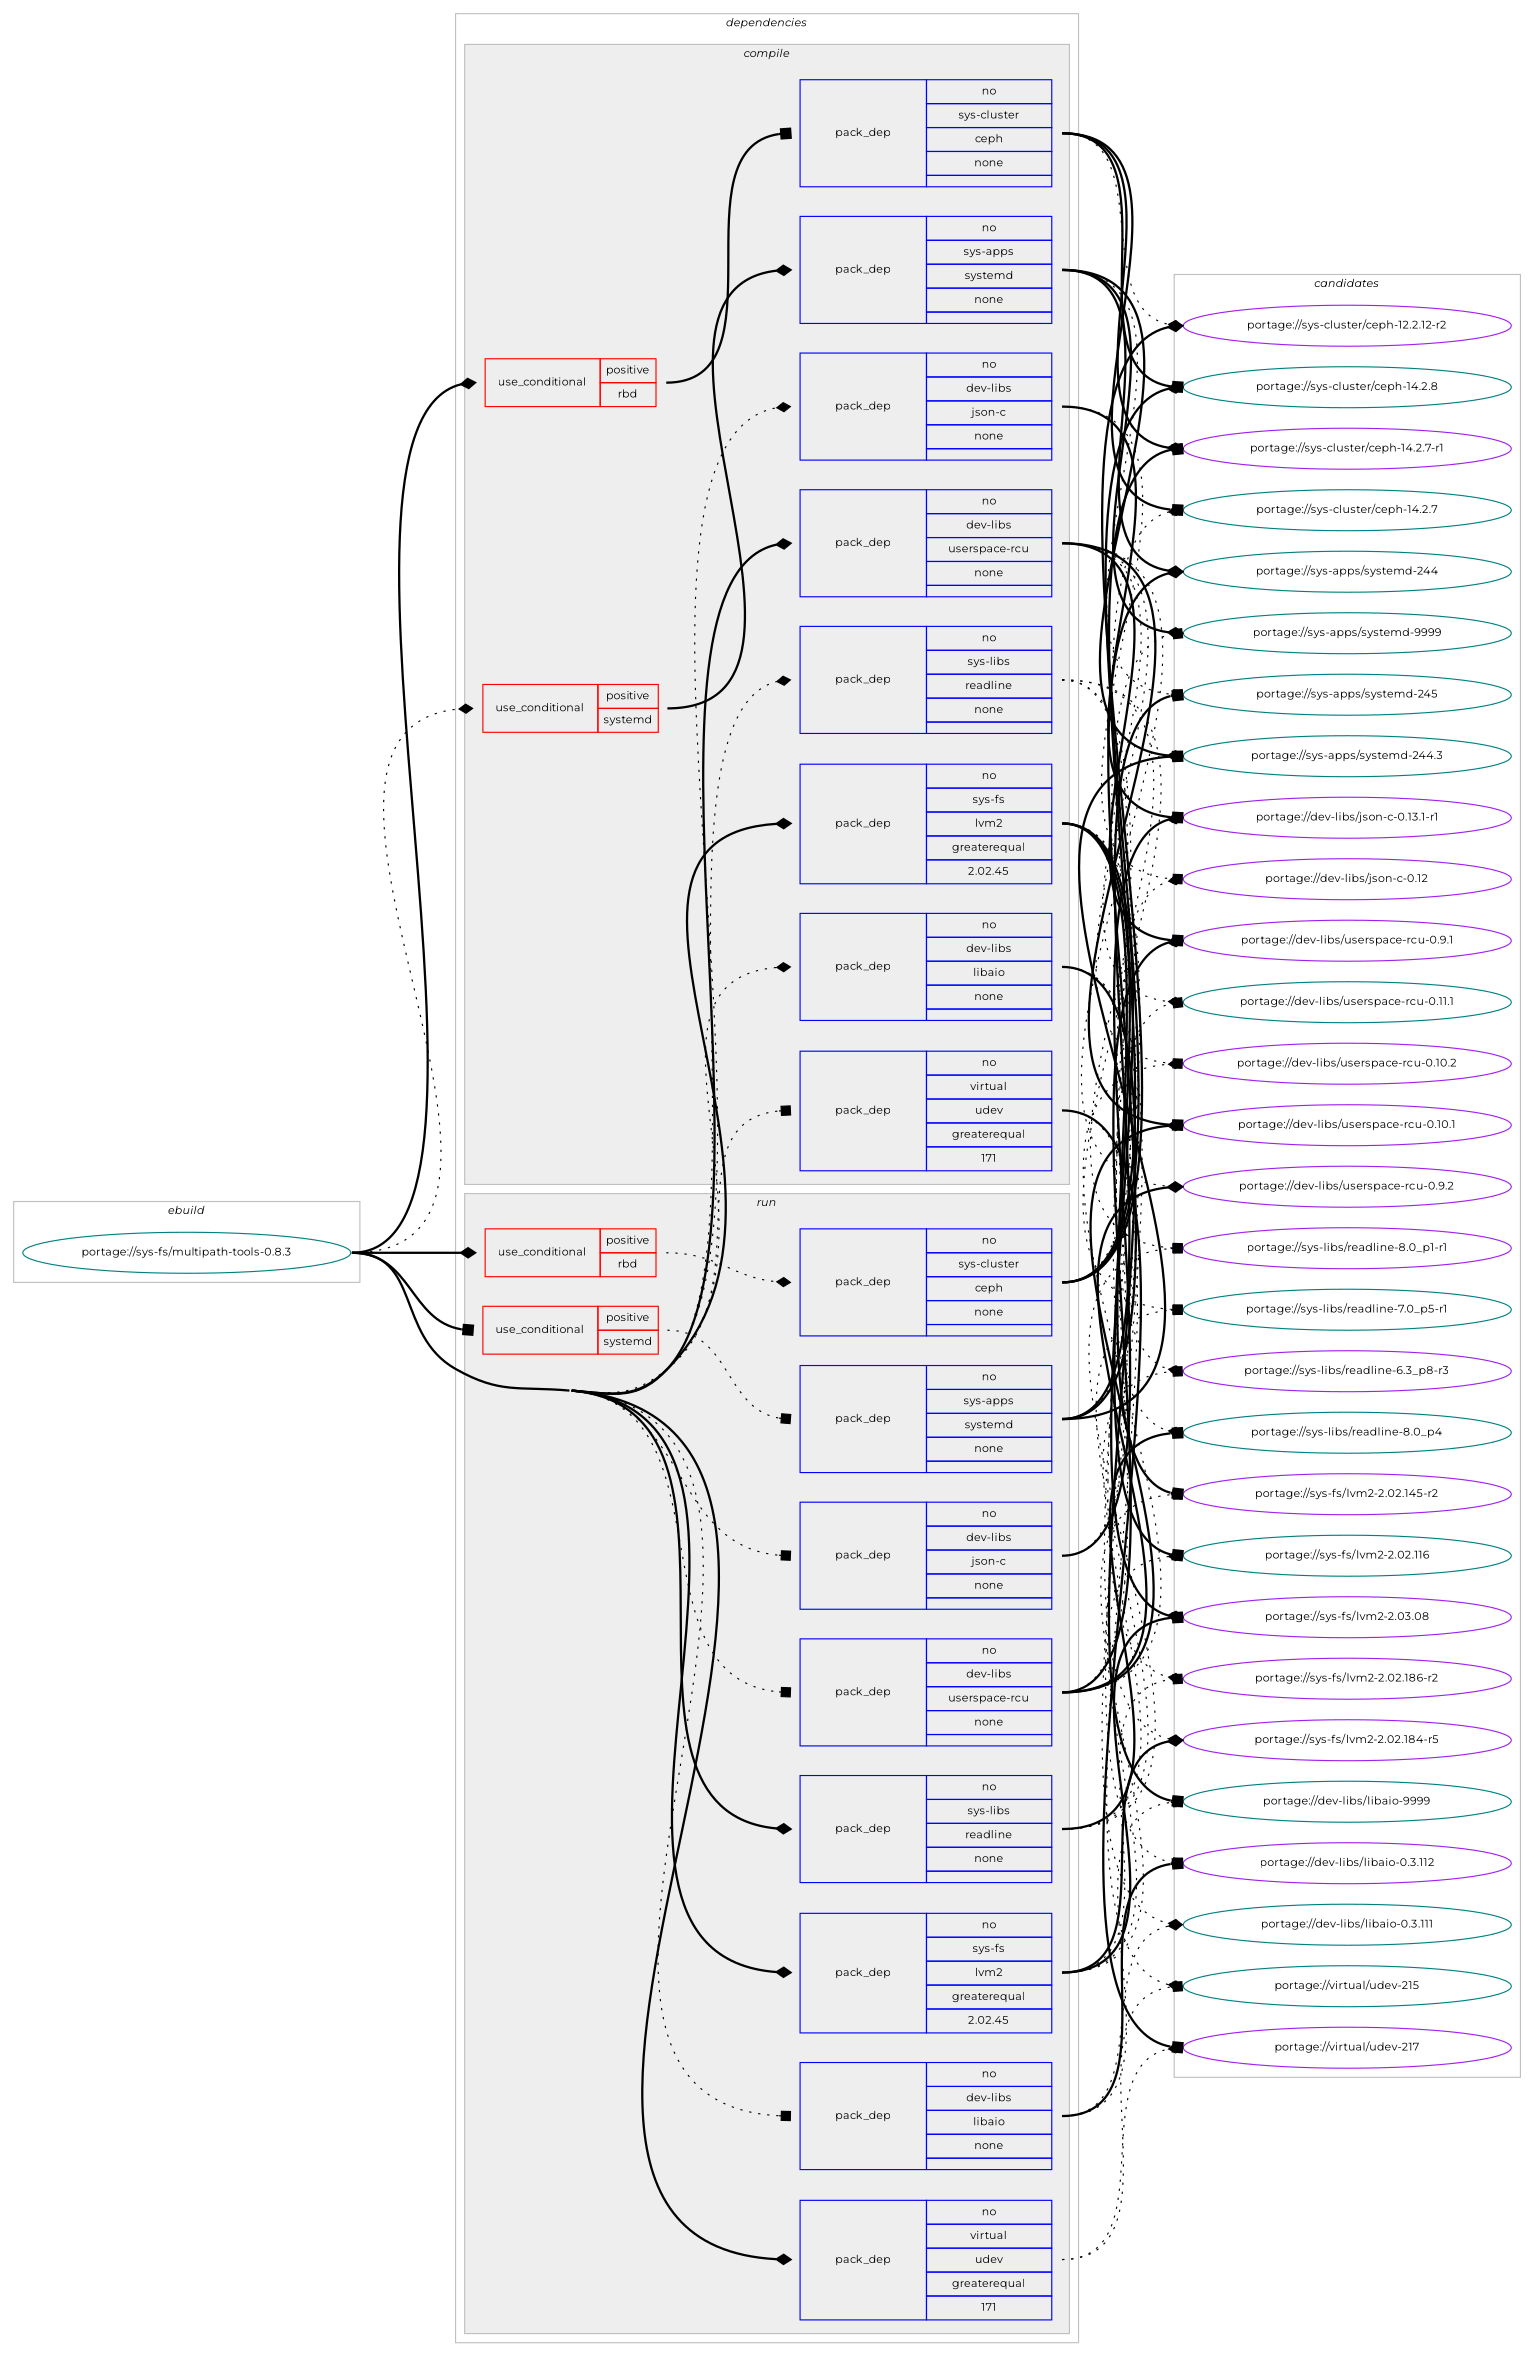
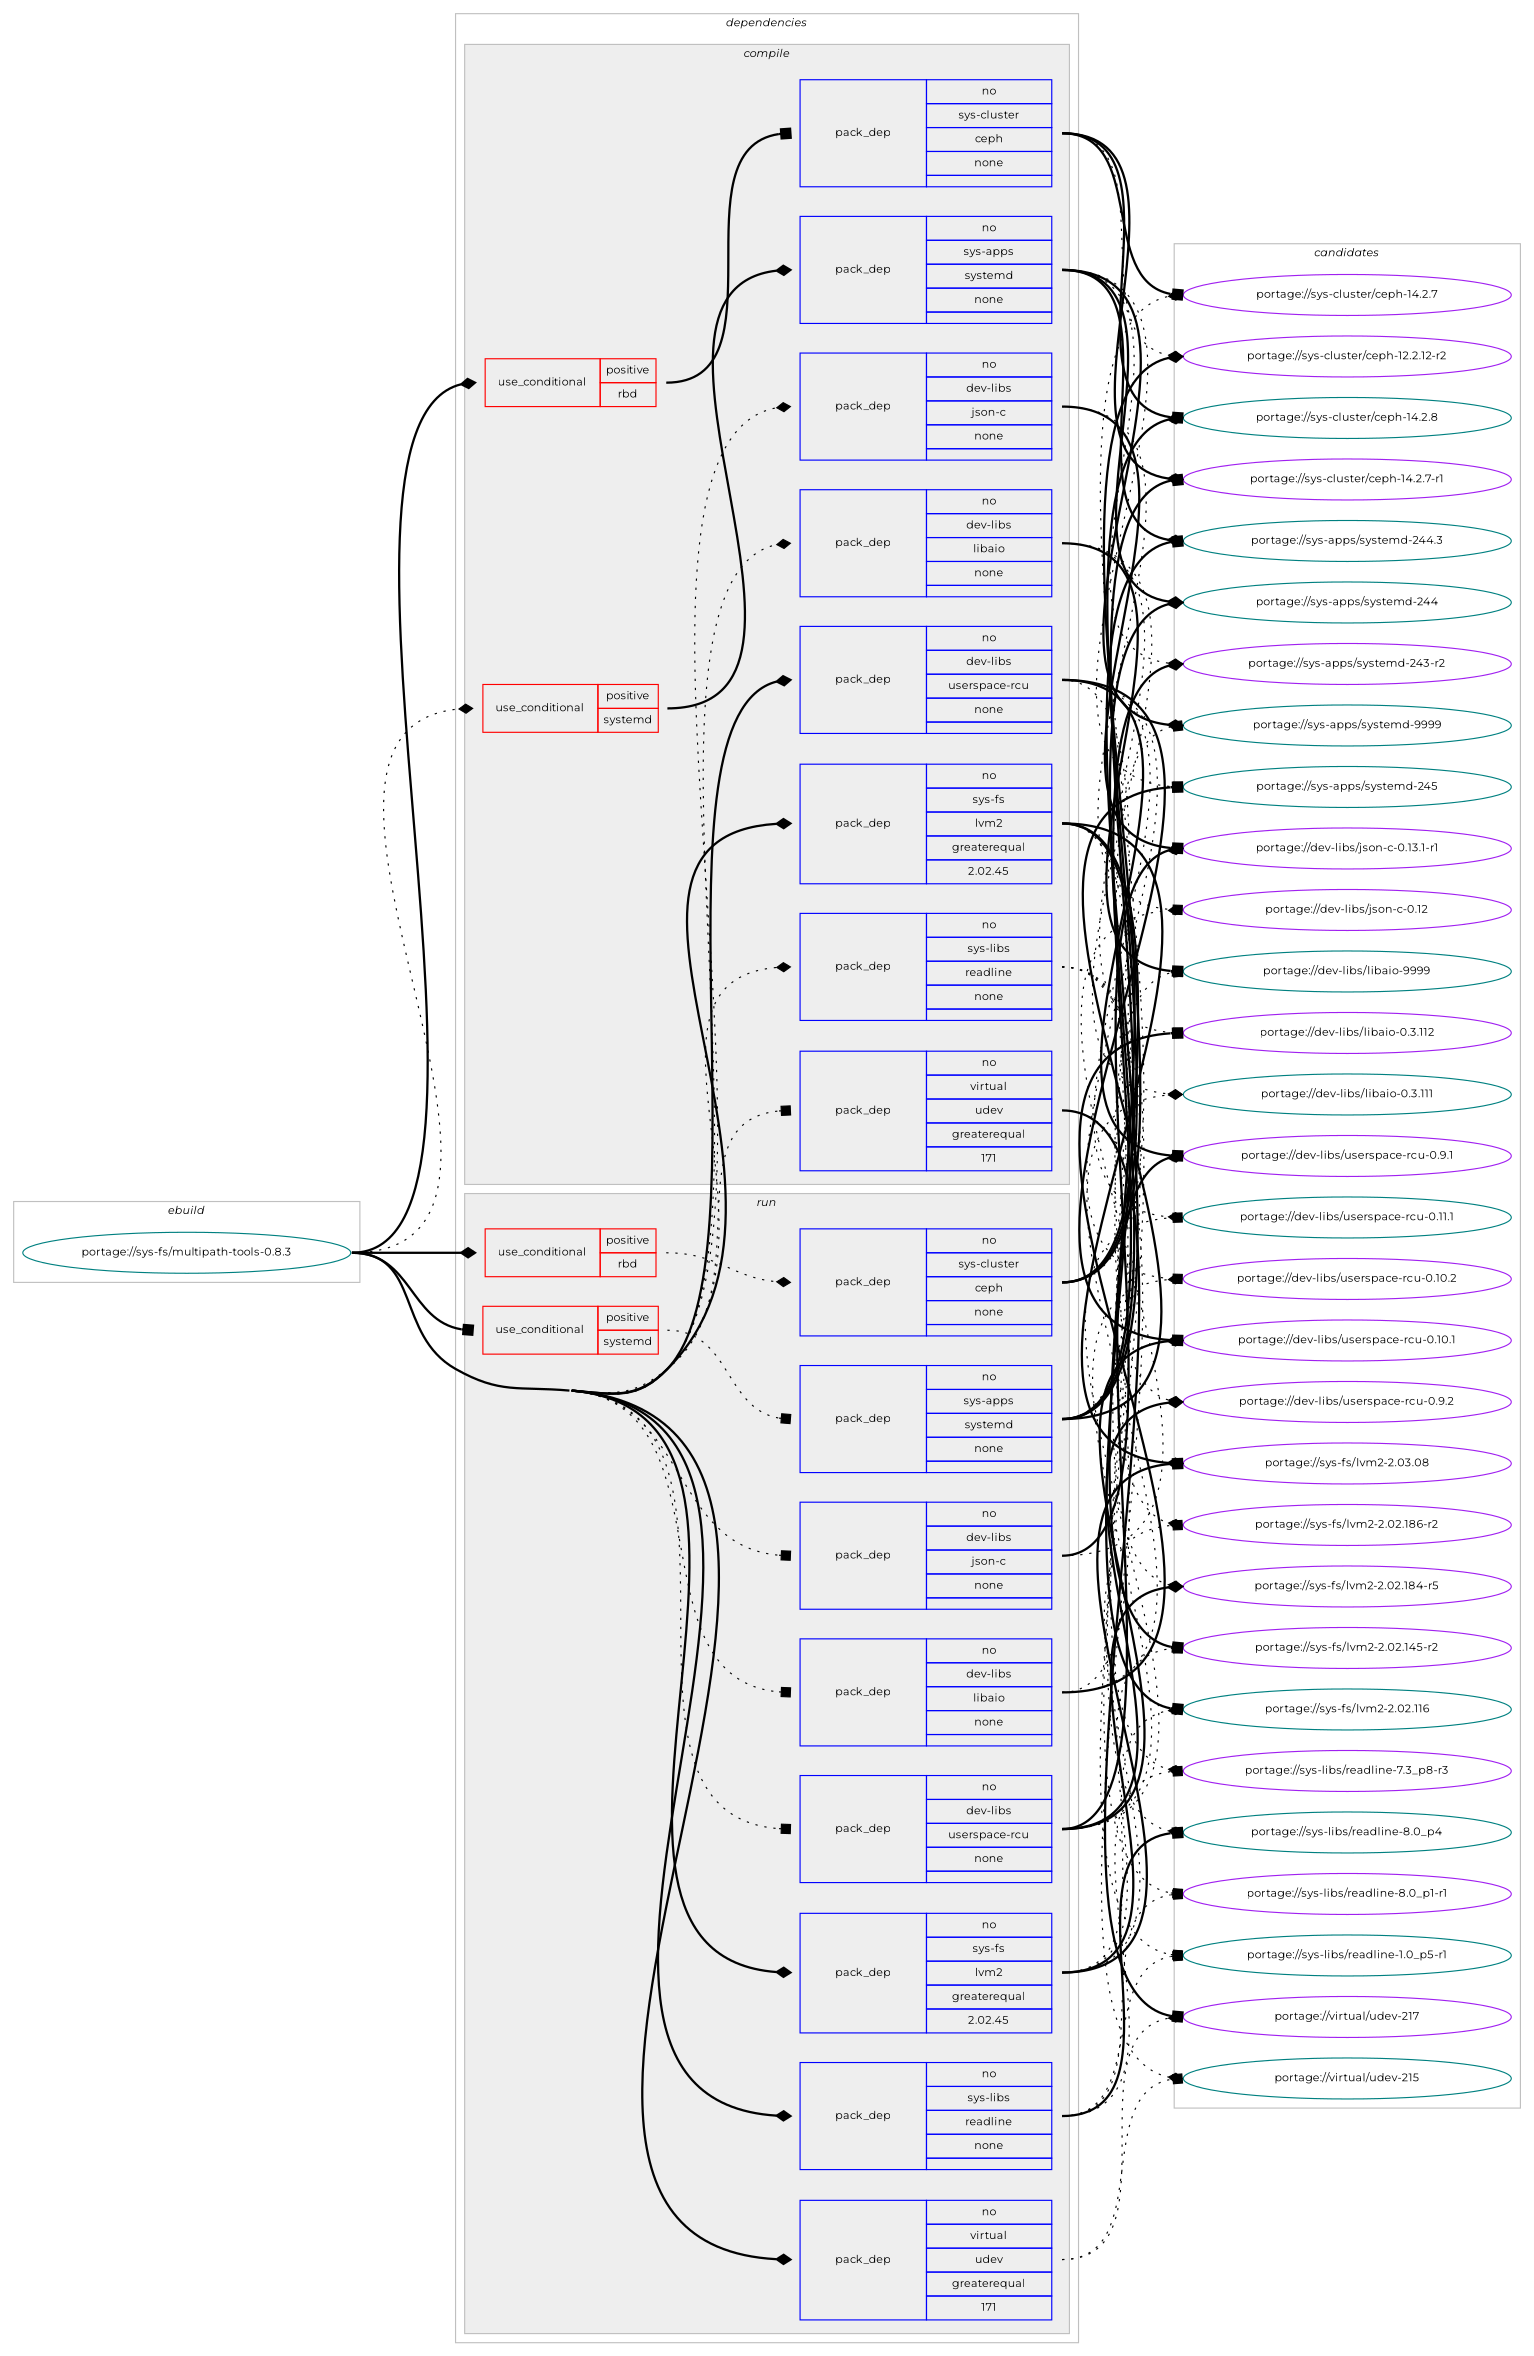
(1347, 510) -> (1347, 295)
none -> (1347, 664)
(1347, 1310) -> (1347, 1955)
(1347, 1371) -> (1347, 1771)
